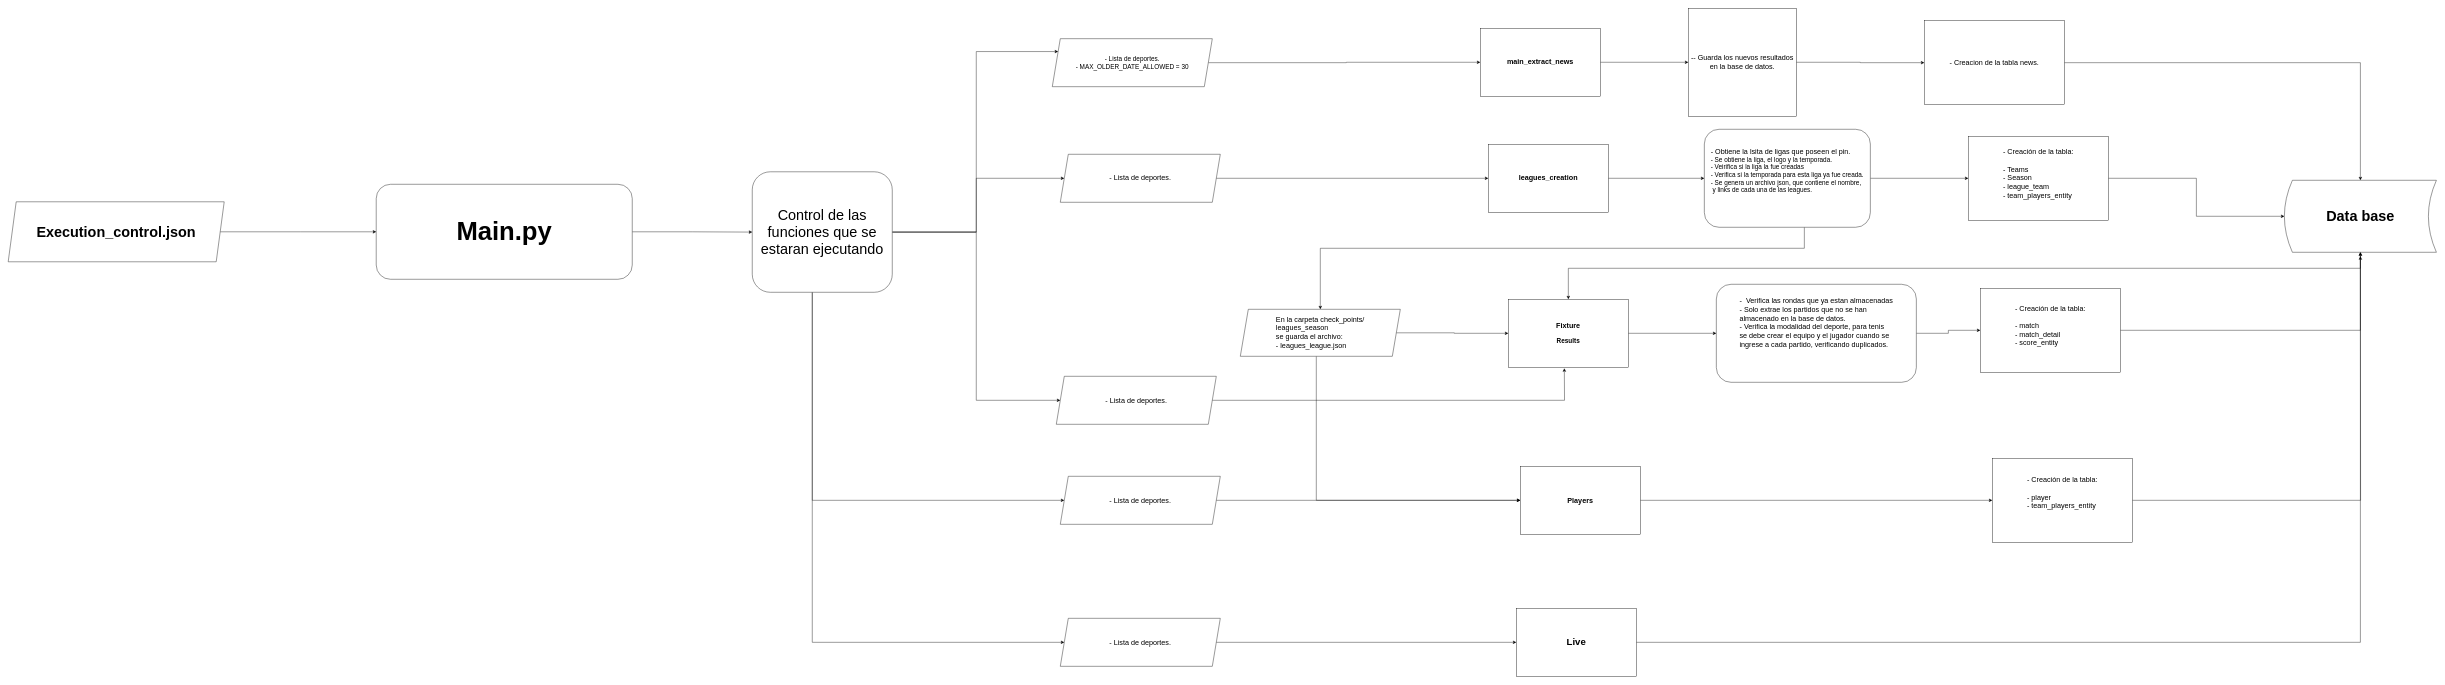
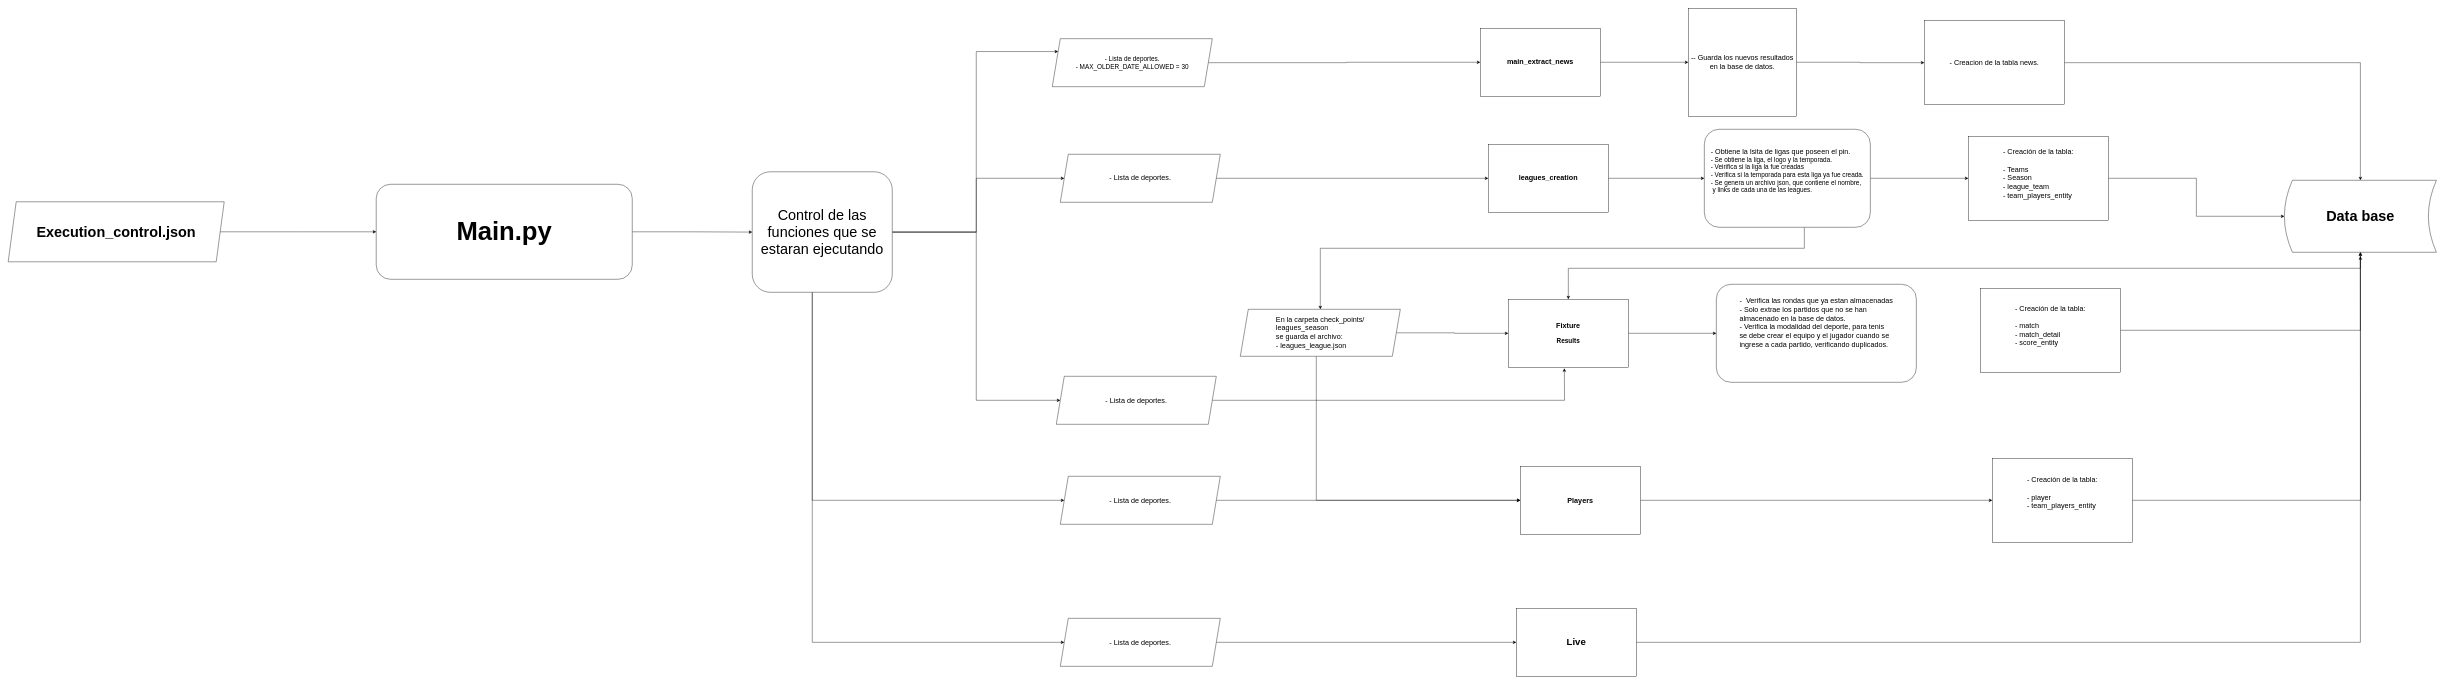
(1976, 330) -> none
